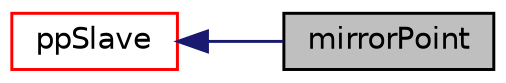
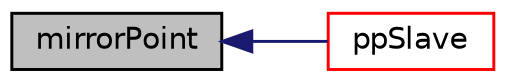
(246, 41) -> (290, 41)
